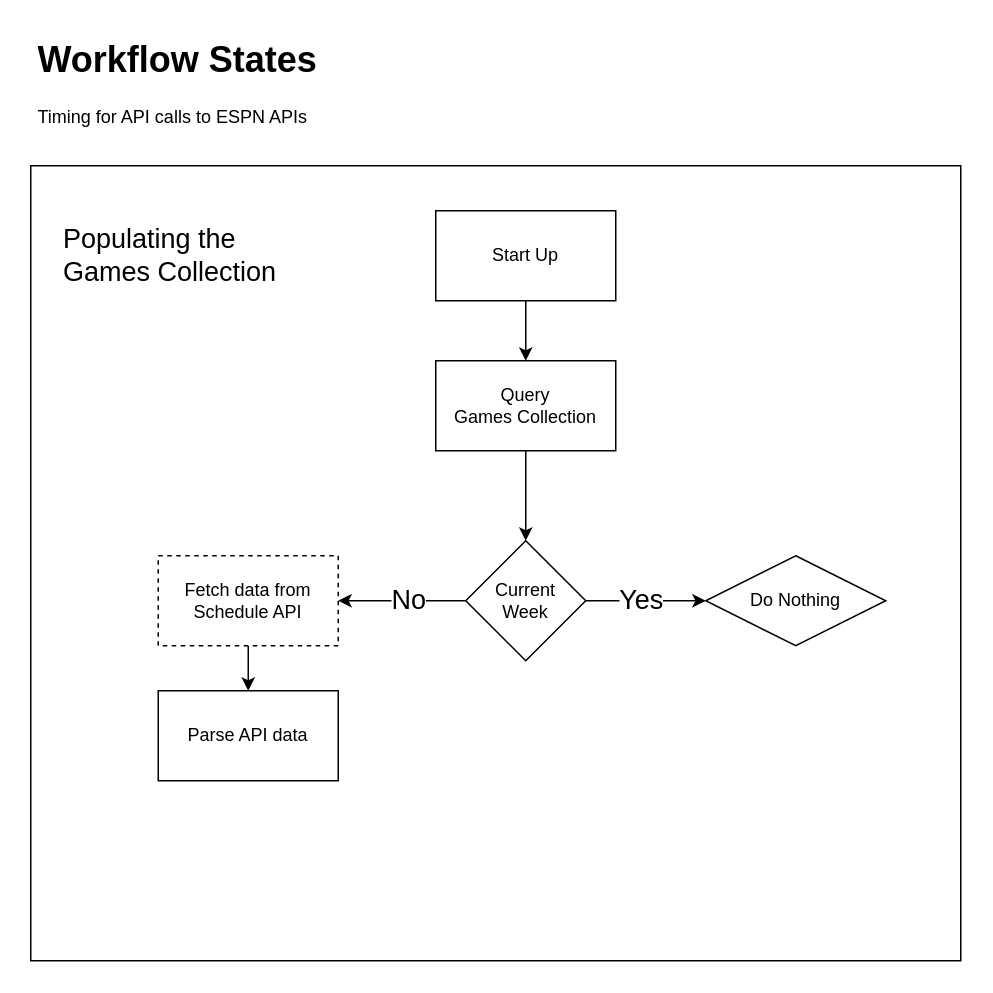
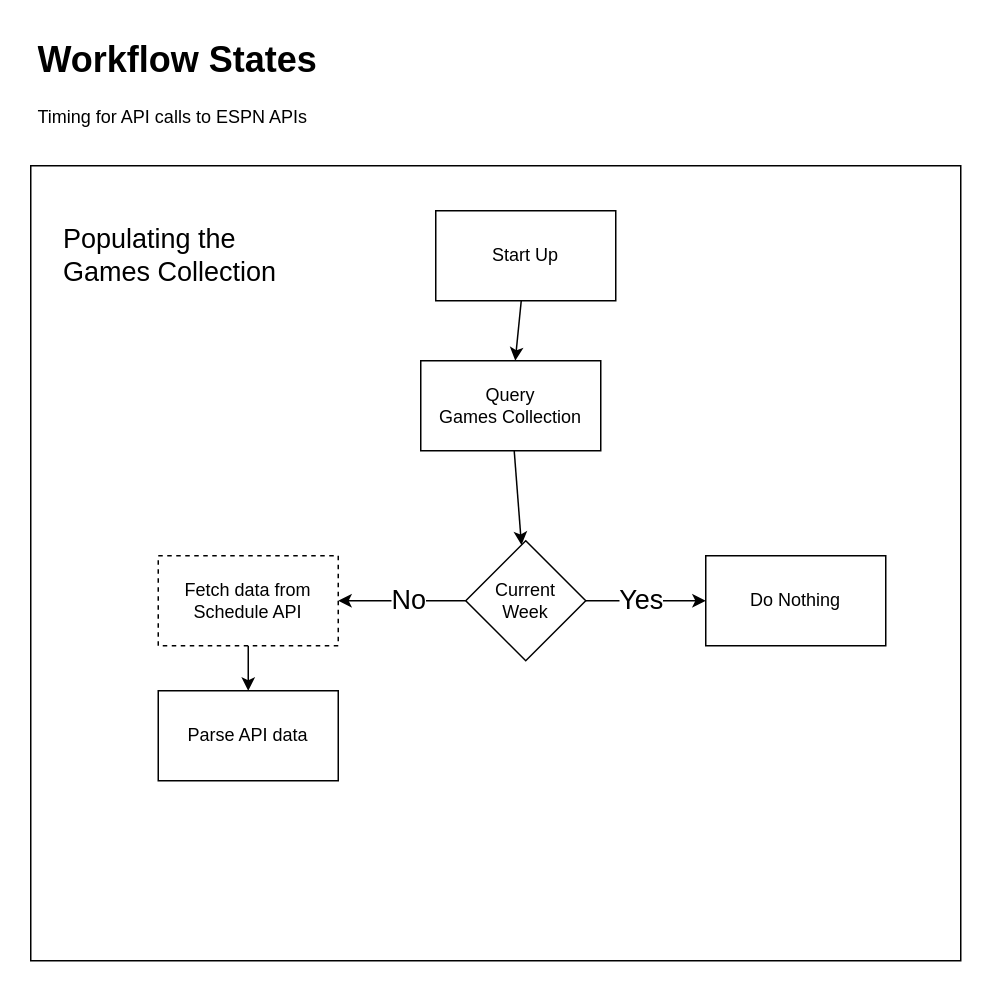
(526, 406) -> (511, 406)
(796, 601) -> (796, 601)
